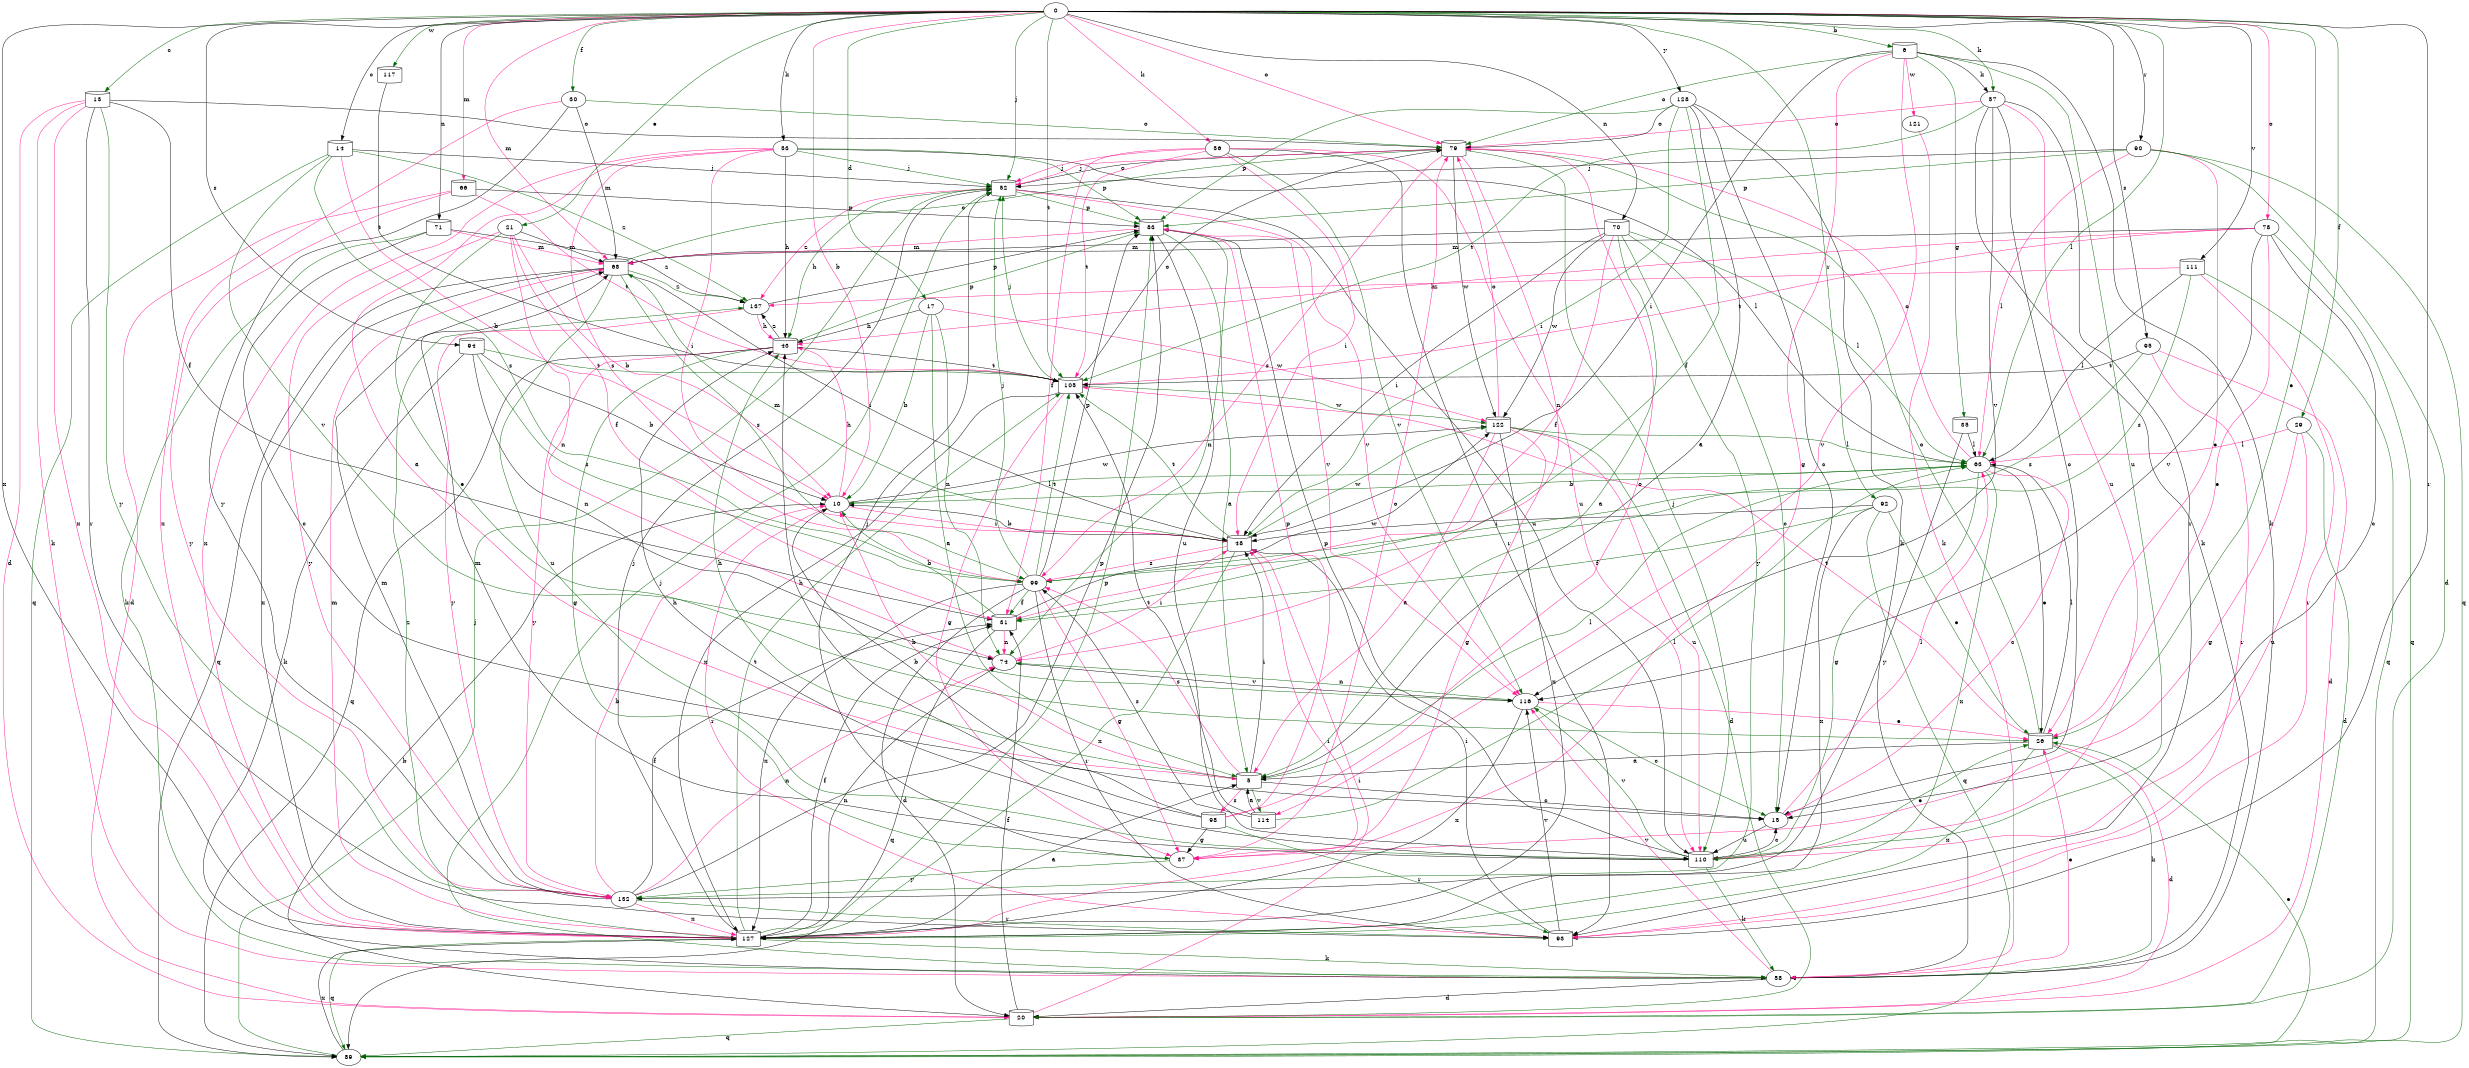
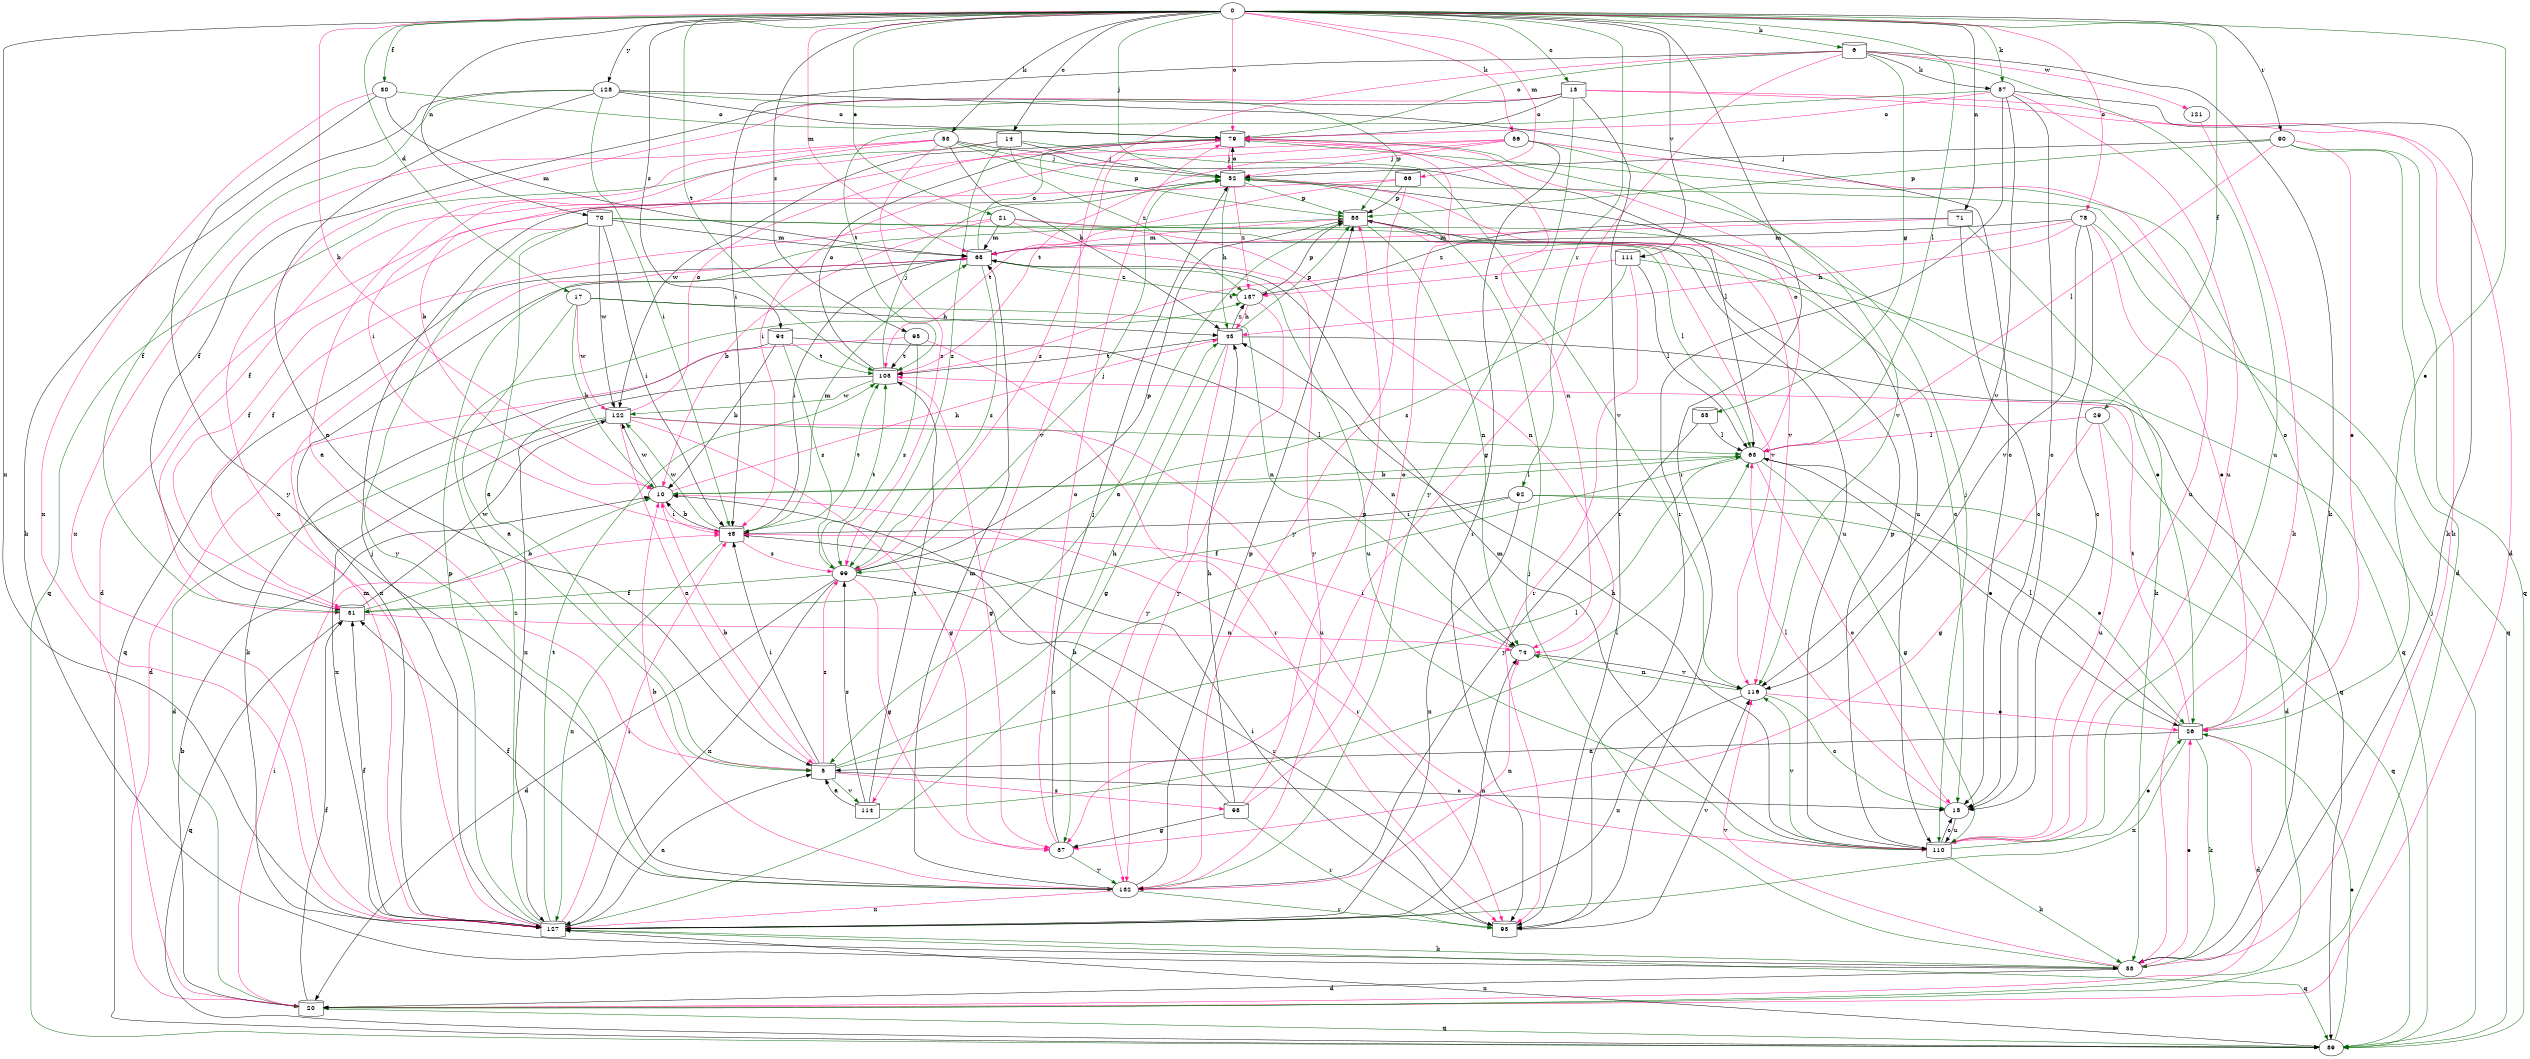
(390, 75) -> none
